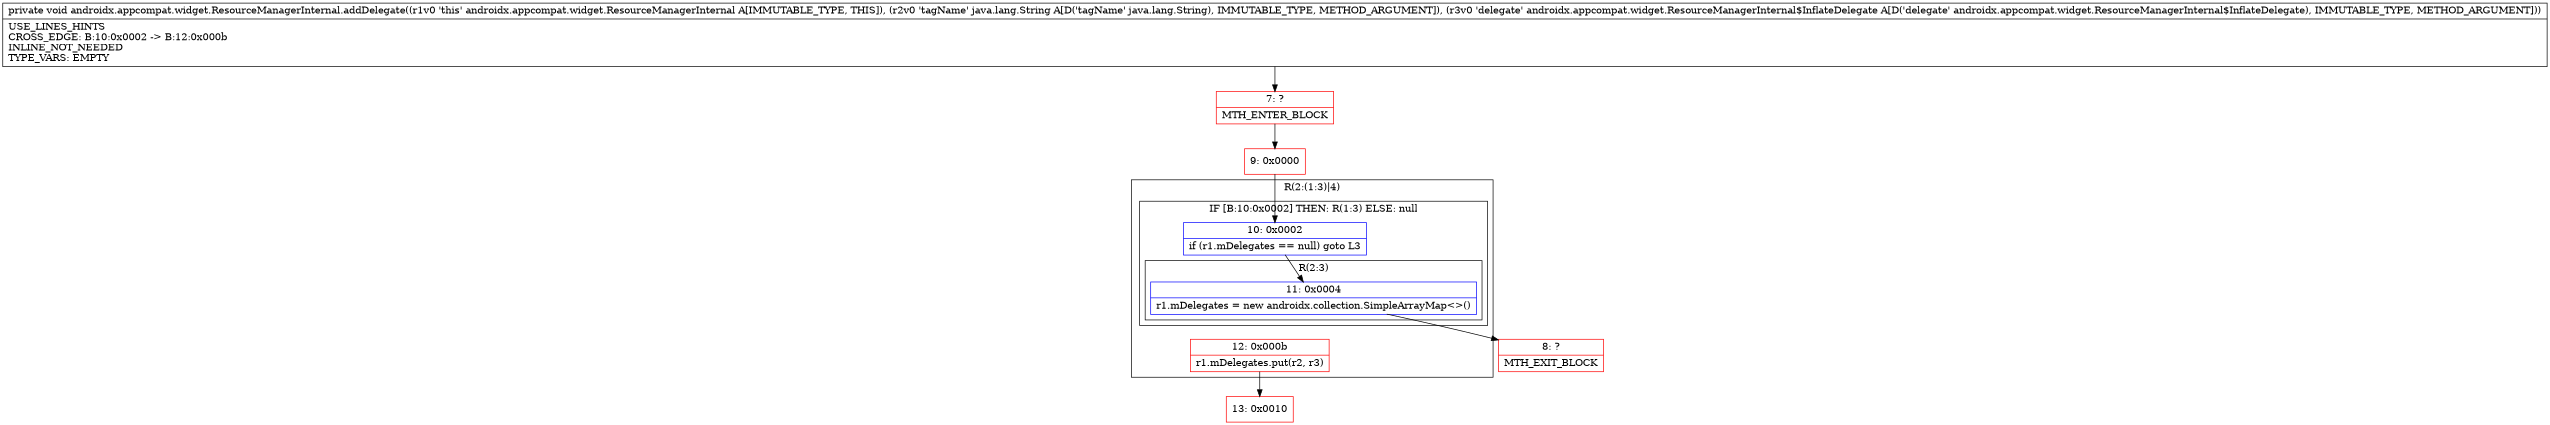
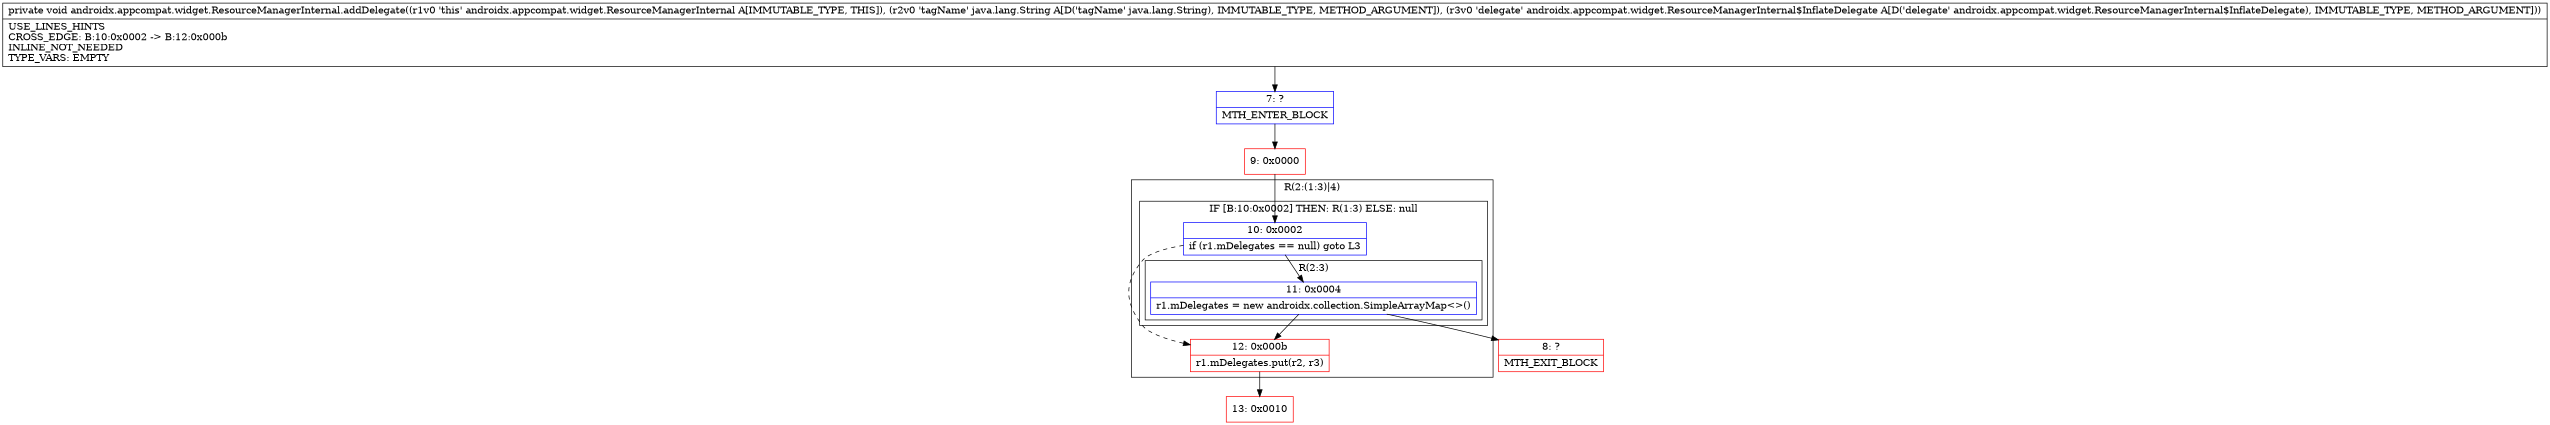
(1275, 108) -> (1275, 108)
none -> (1129, 293)
none -> (1289, 324)
